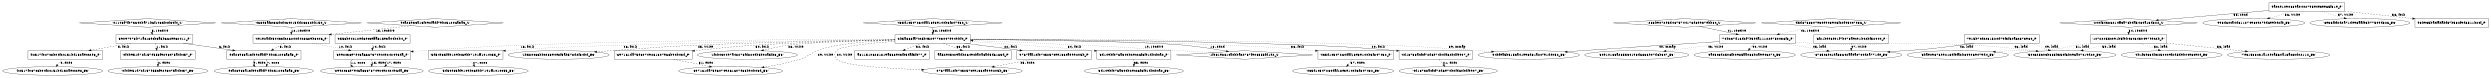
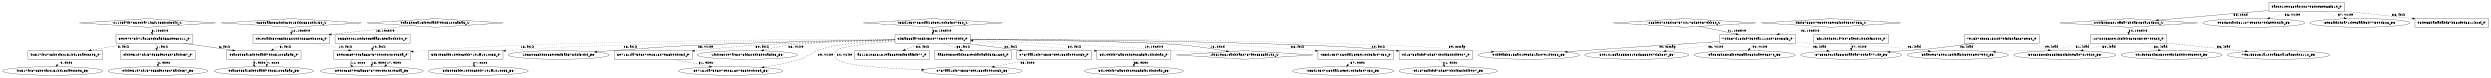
(738, 44) -> (738, 44)
(1916, 44) -> (1862, 45)
